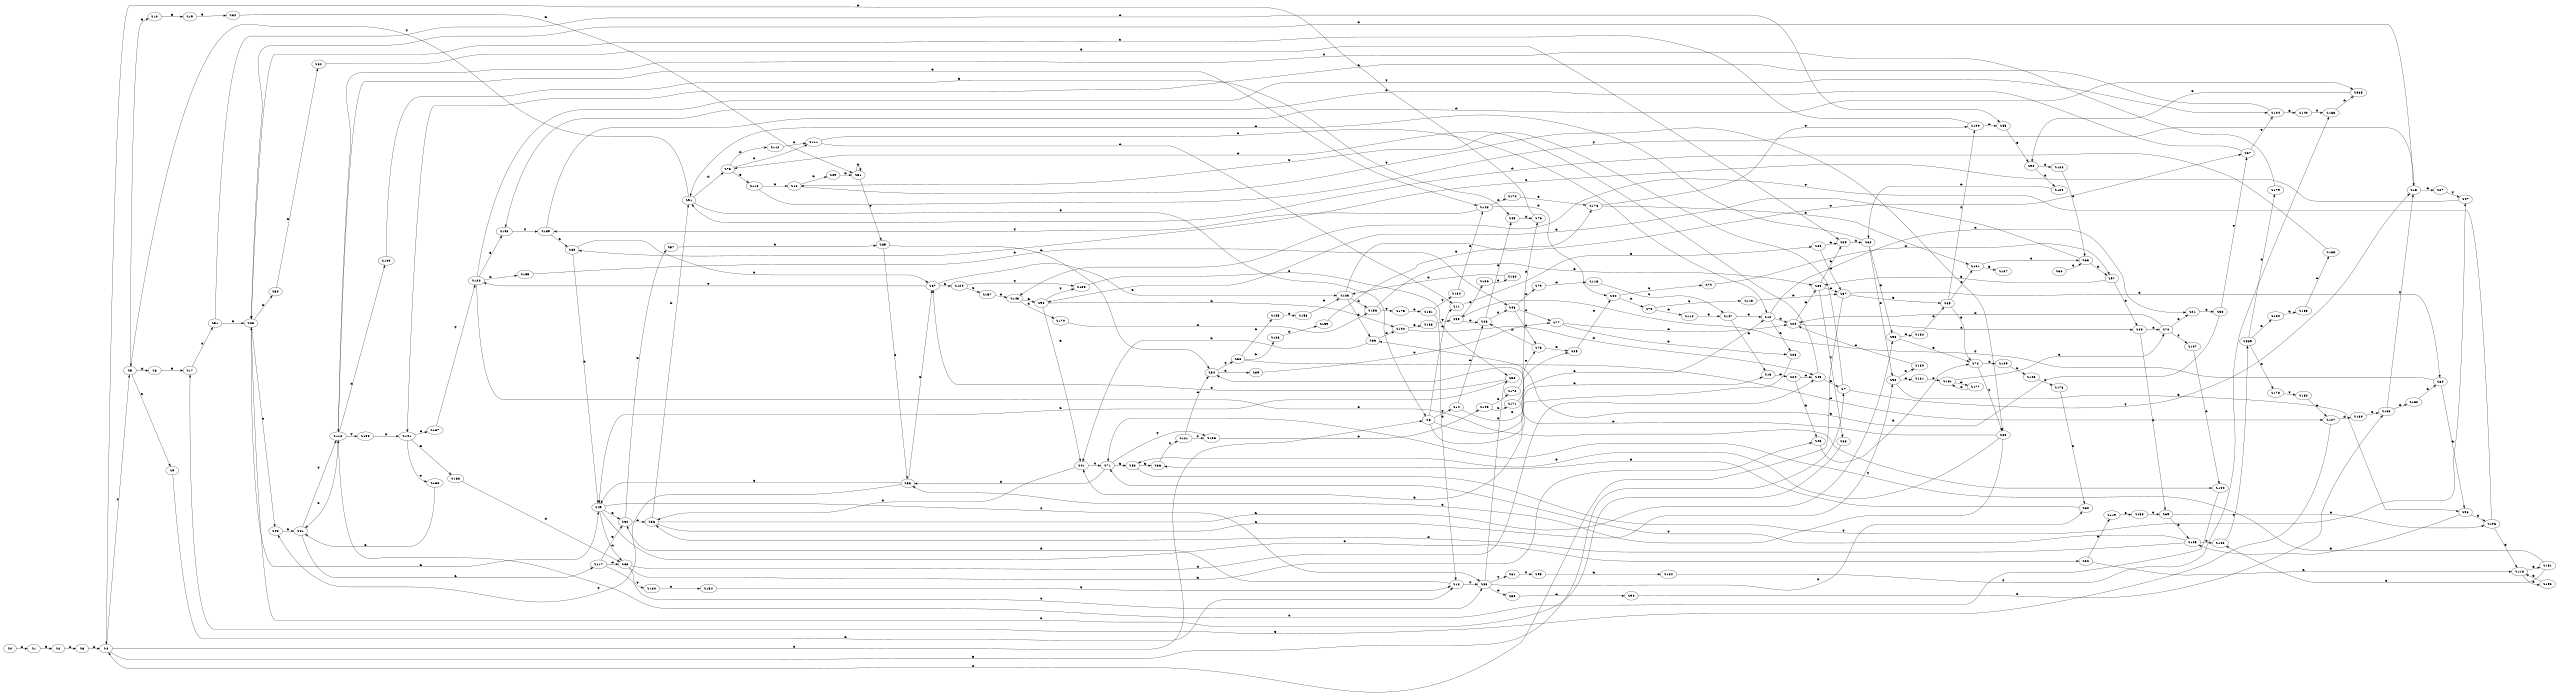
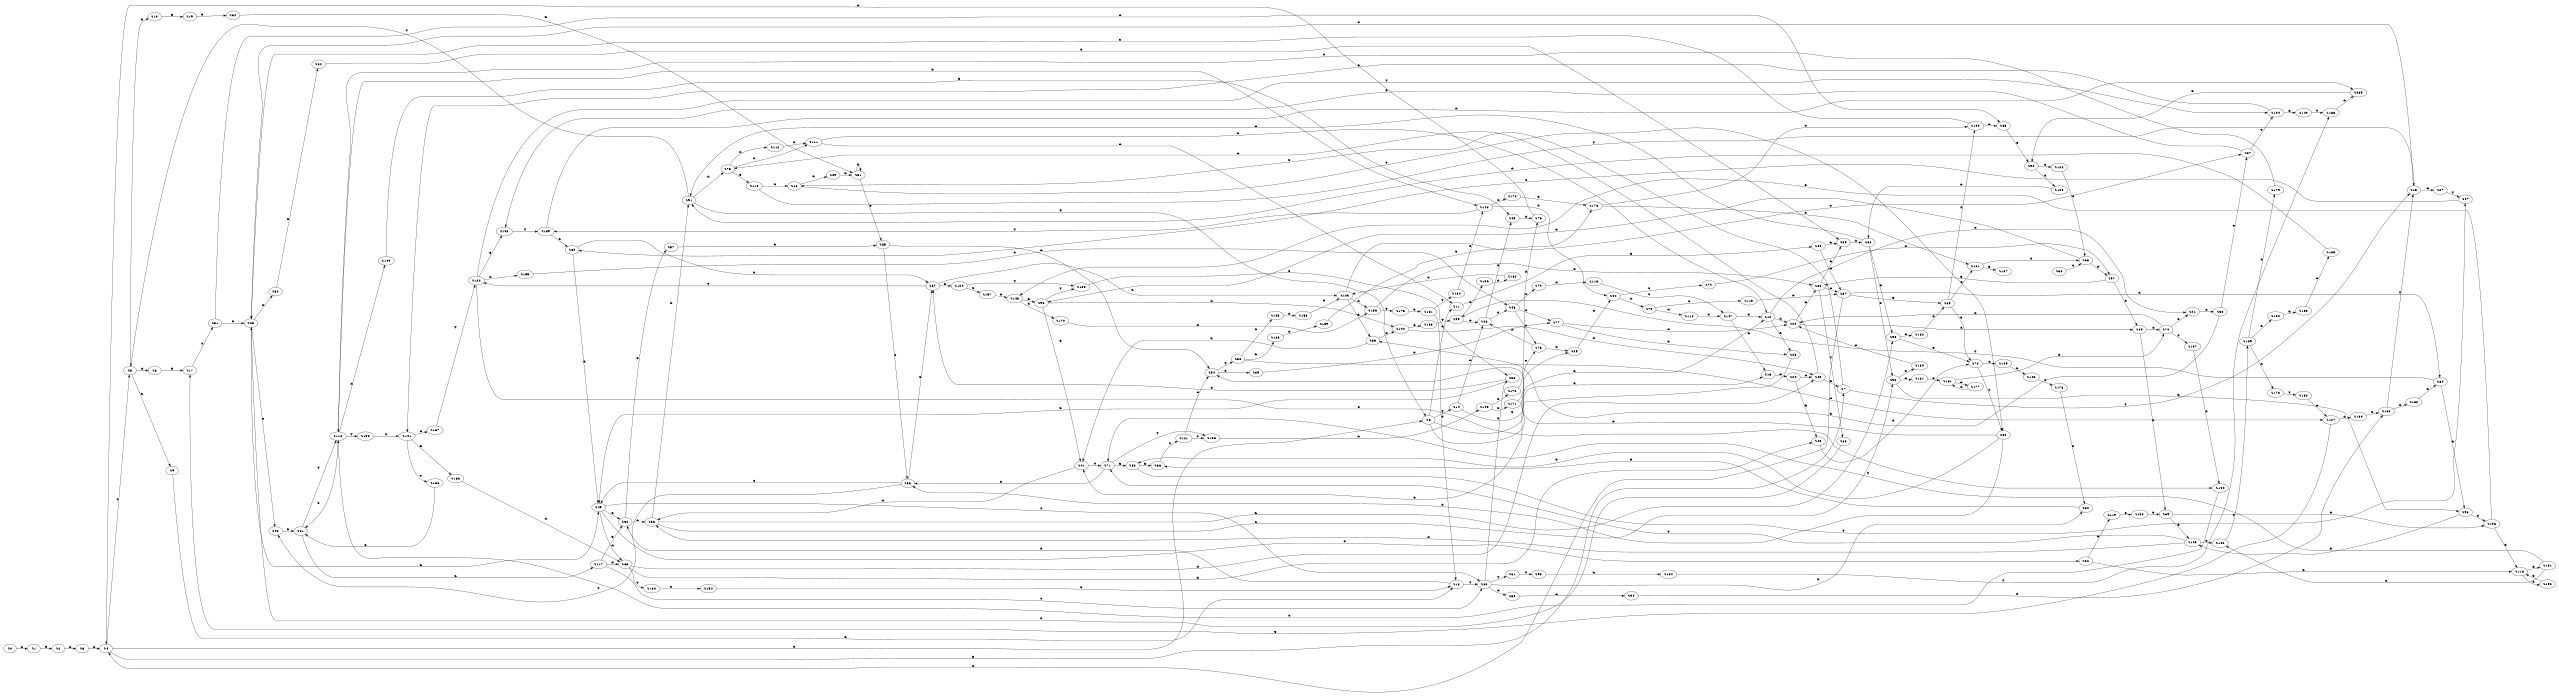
(1806, 185) -> (1806, 185)
(2248, 341) -> (2248, 341)
